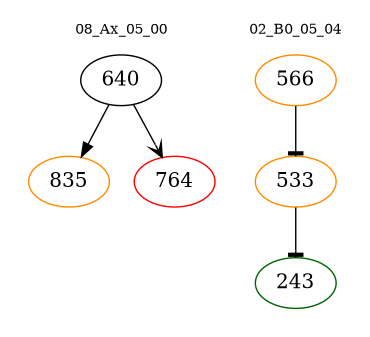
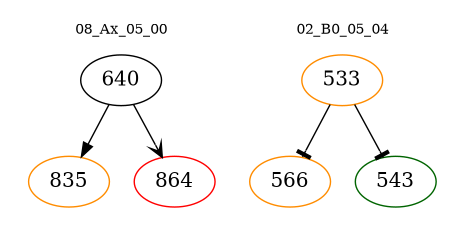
(296, 128) -> (318, 127)
(175, 182) -> (175, 182)
(296, 283) -> (396, 182)
